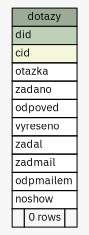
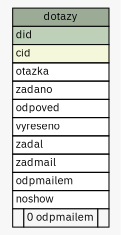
(45, 217) -> (61, 217)
